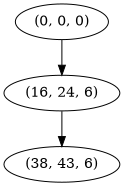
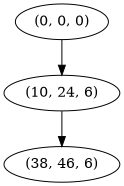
(62, 93) -> (62, 93)
(62, 164) -> (62, 164)
